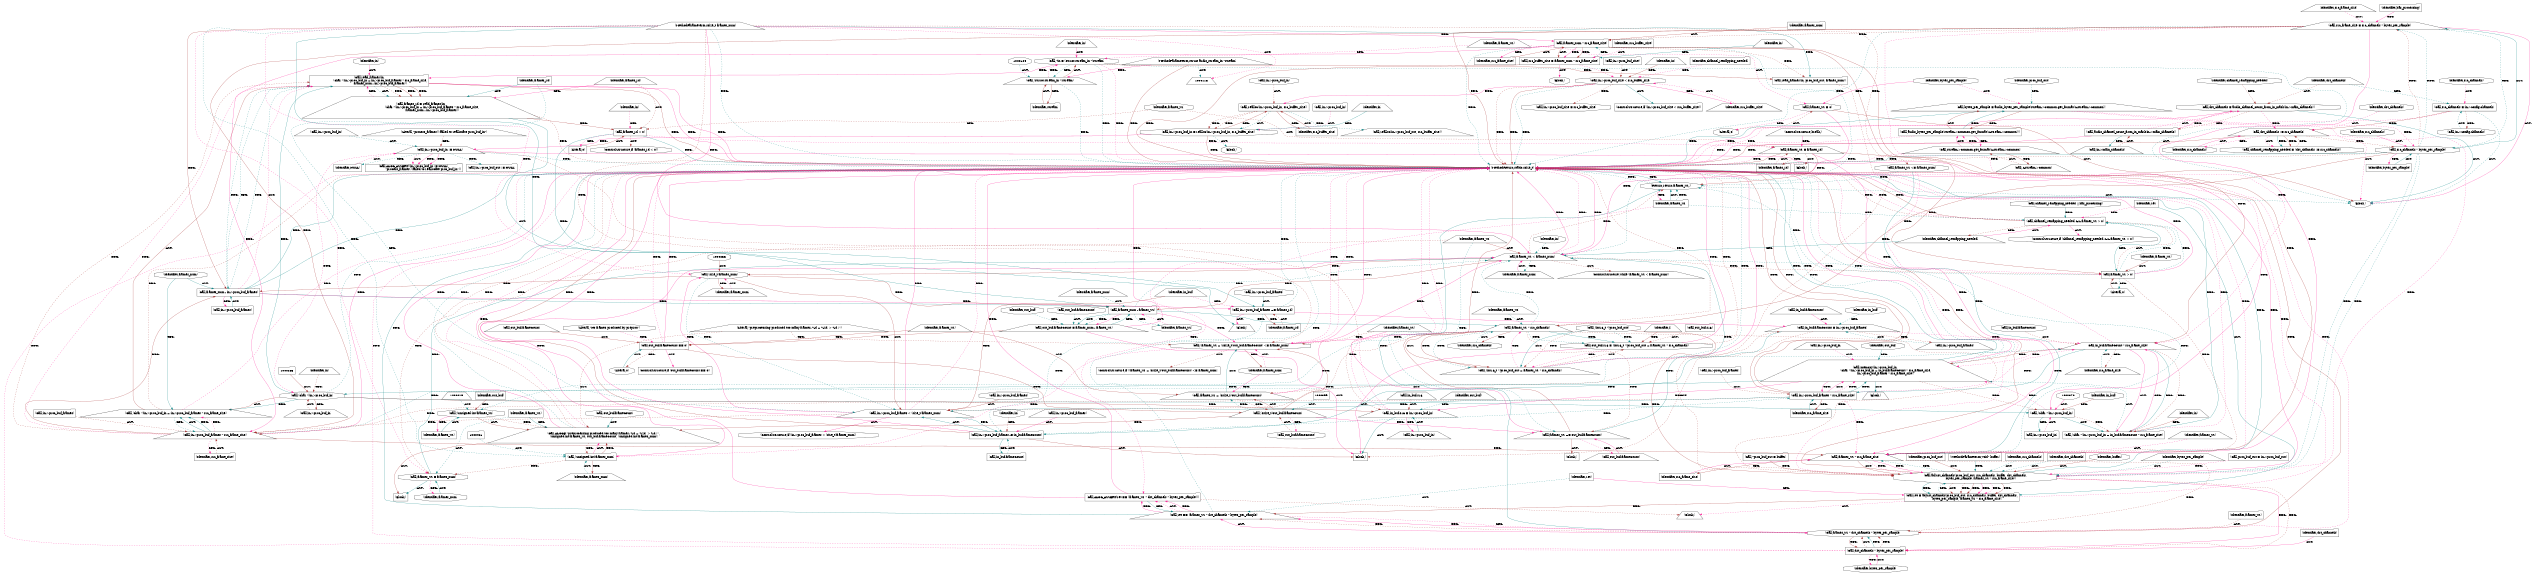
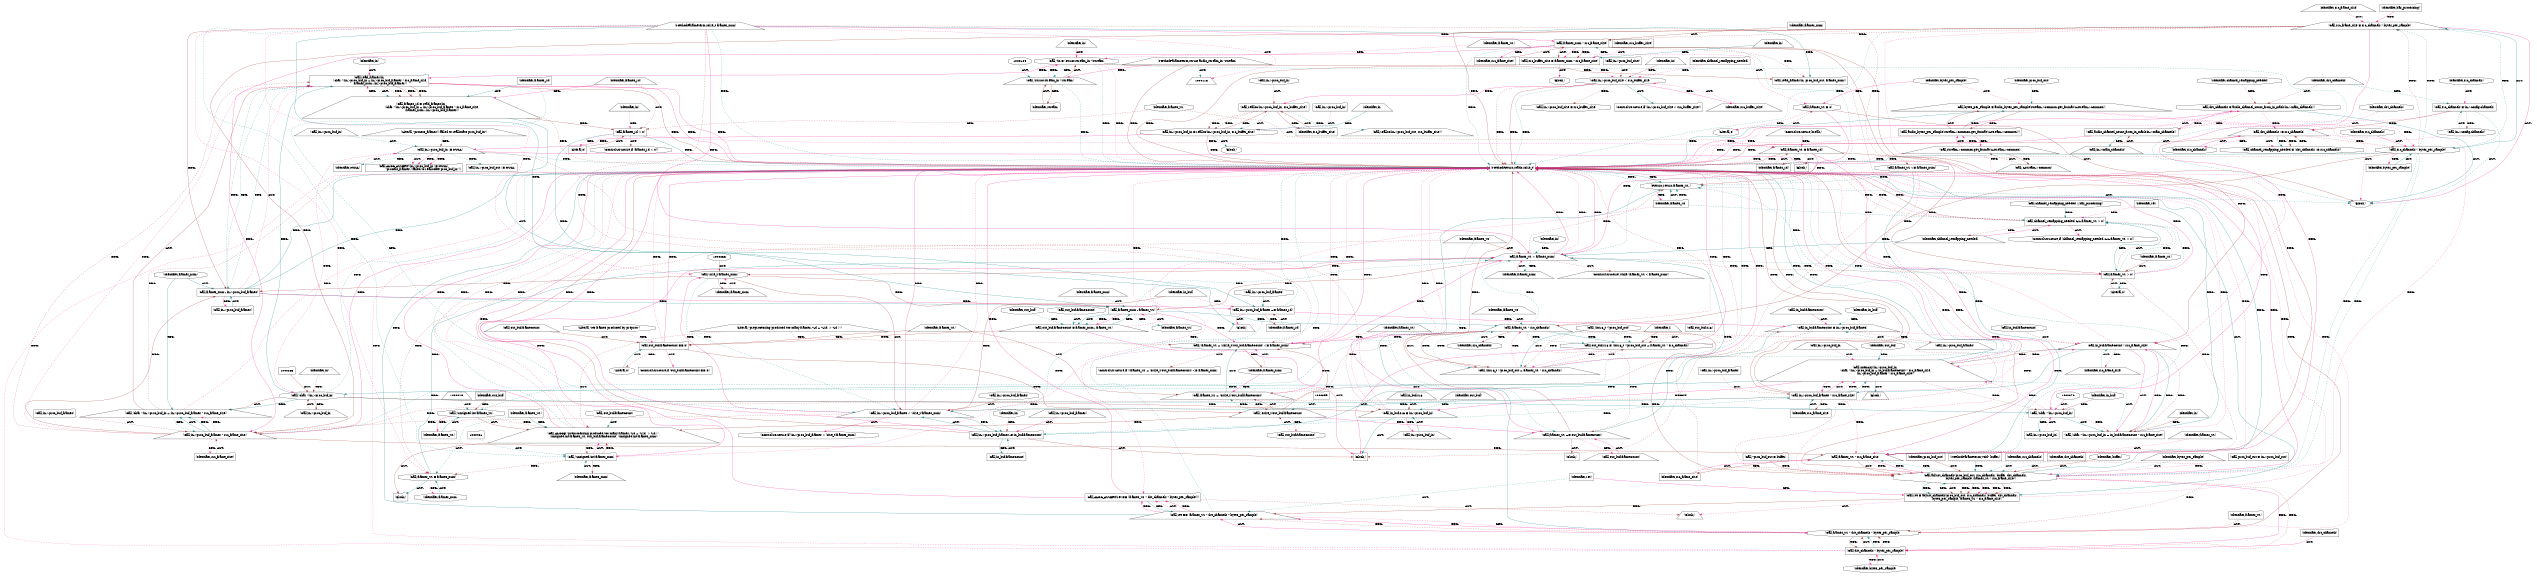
(1215, 177) -> (1215, 177)
